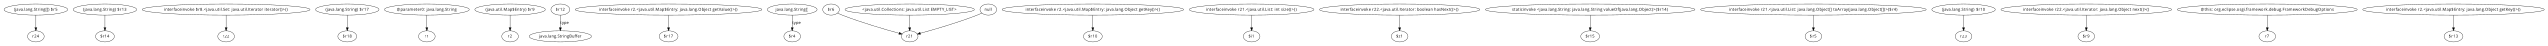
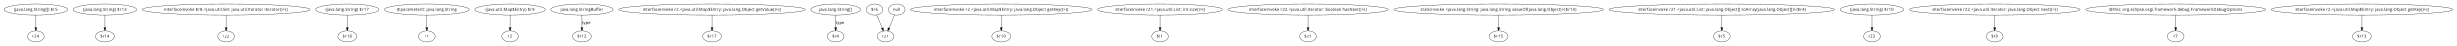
(910, 10) -> none
(560, 21) -> (582, 21)
